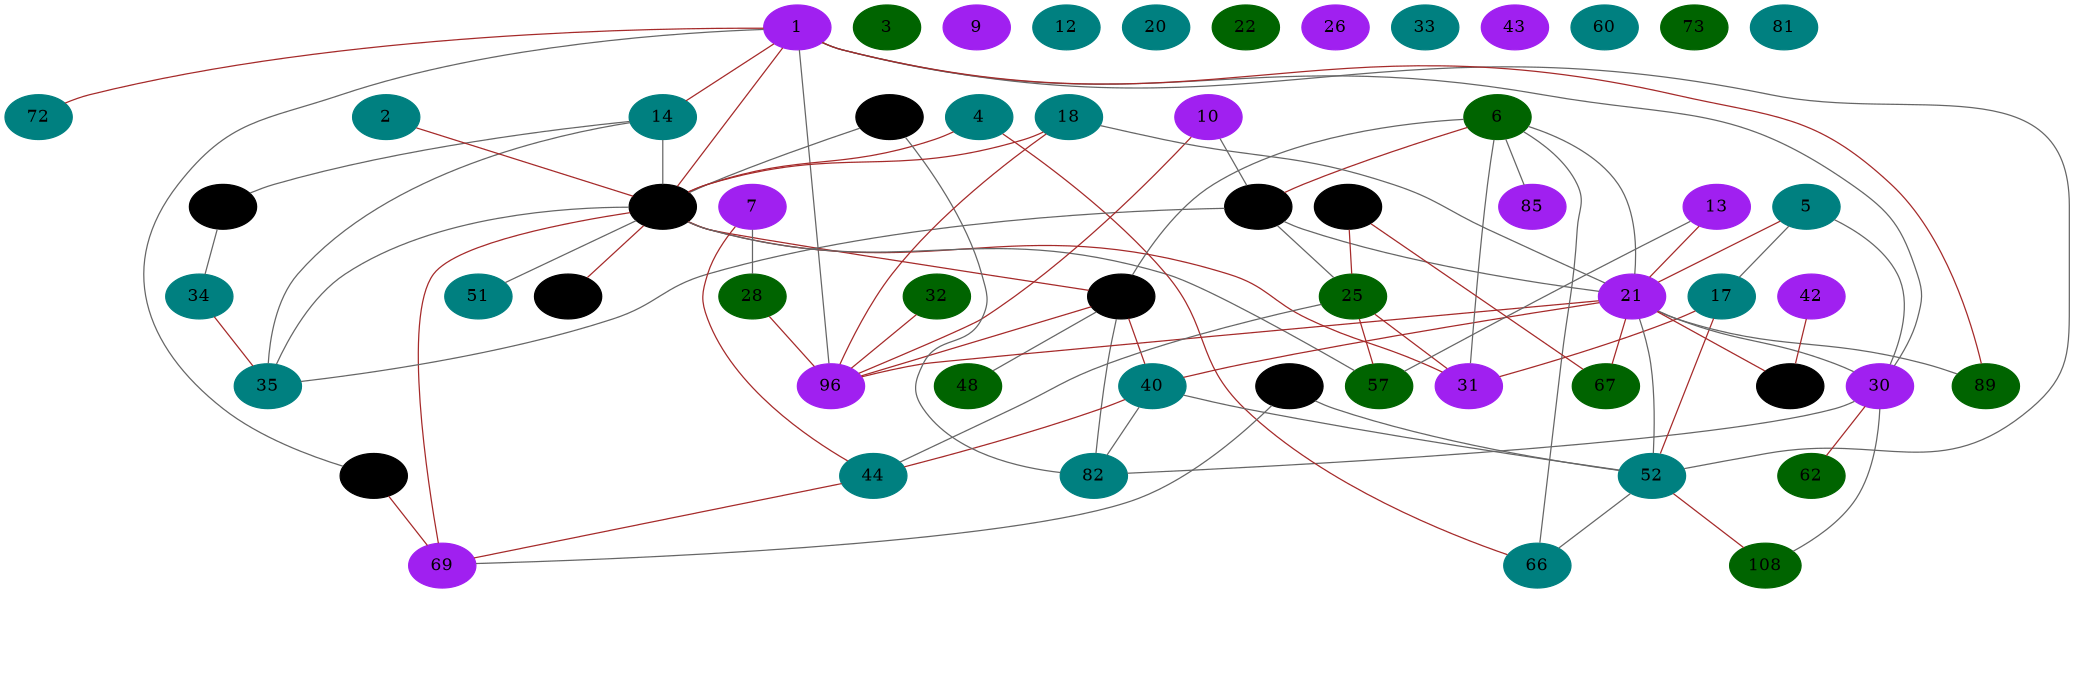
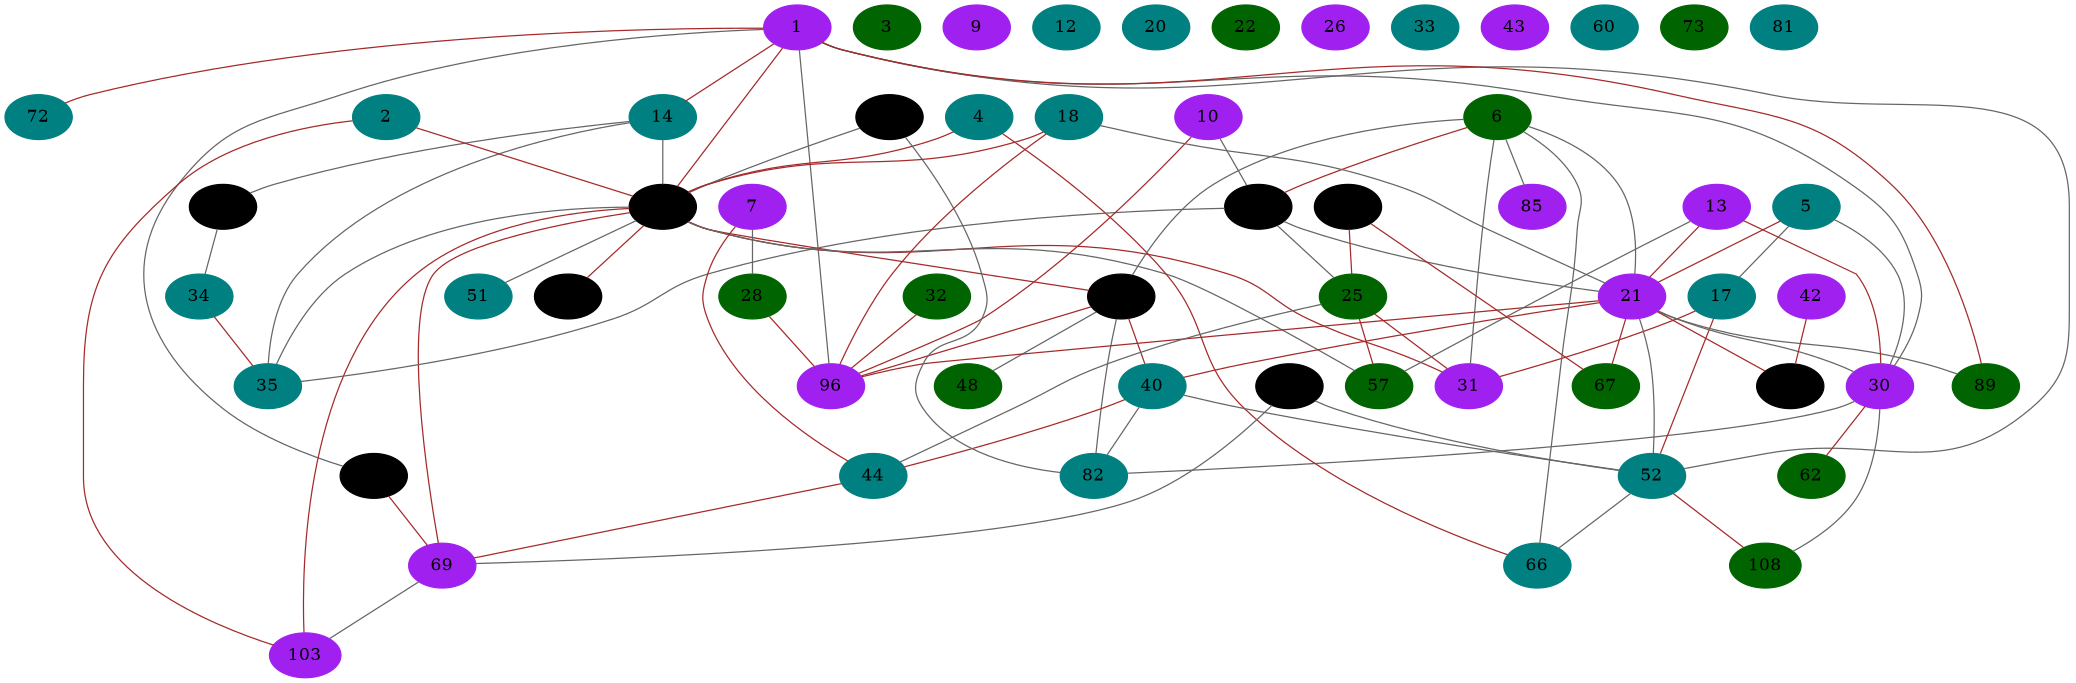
none -> (1842, 267)
none -> (305, 655)
